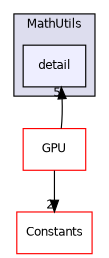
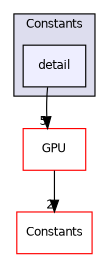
(54, 25) -> (54, 25)
(62, 114) -> (47, 104)
